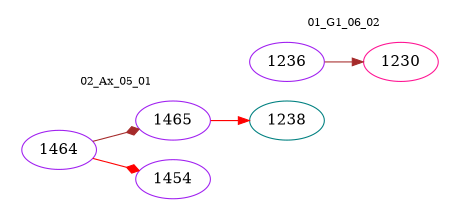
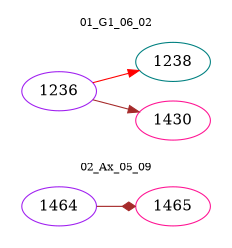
(401, 62) -> (173, 121)
(116, 82) -> (116, 168)
(173, 121) -> (173, 206)
(226, 121) -> (111, 78)
(173, 179) -> none
